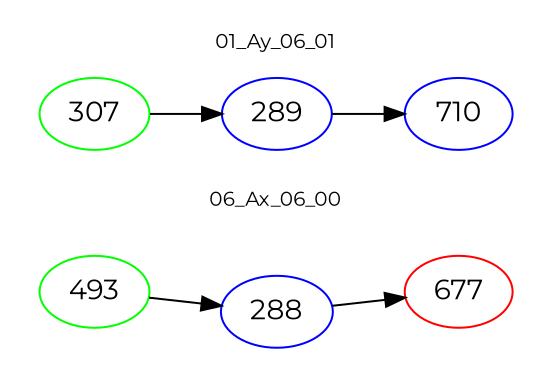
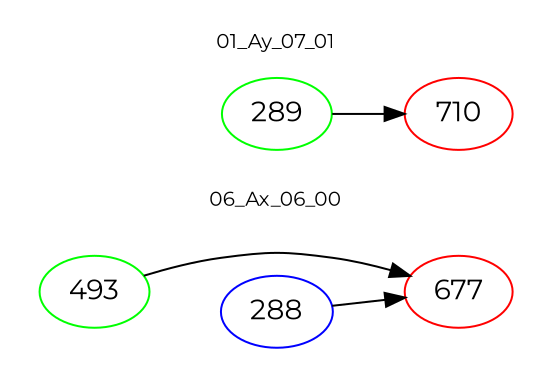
(276, 43) -> (276, 43)
(95, 114) -> none
(277, 114) -> (277, 114)
(459, 114) -> (459, 114)
(175, 301) -> (267, 253)
